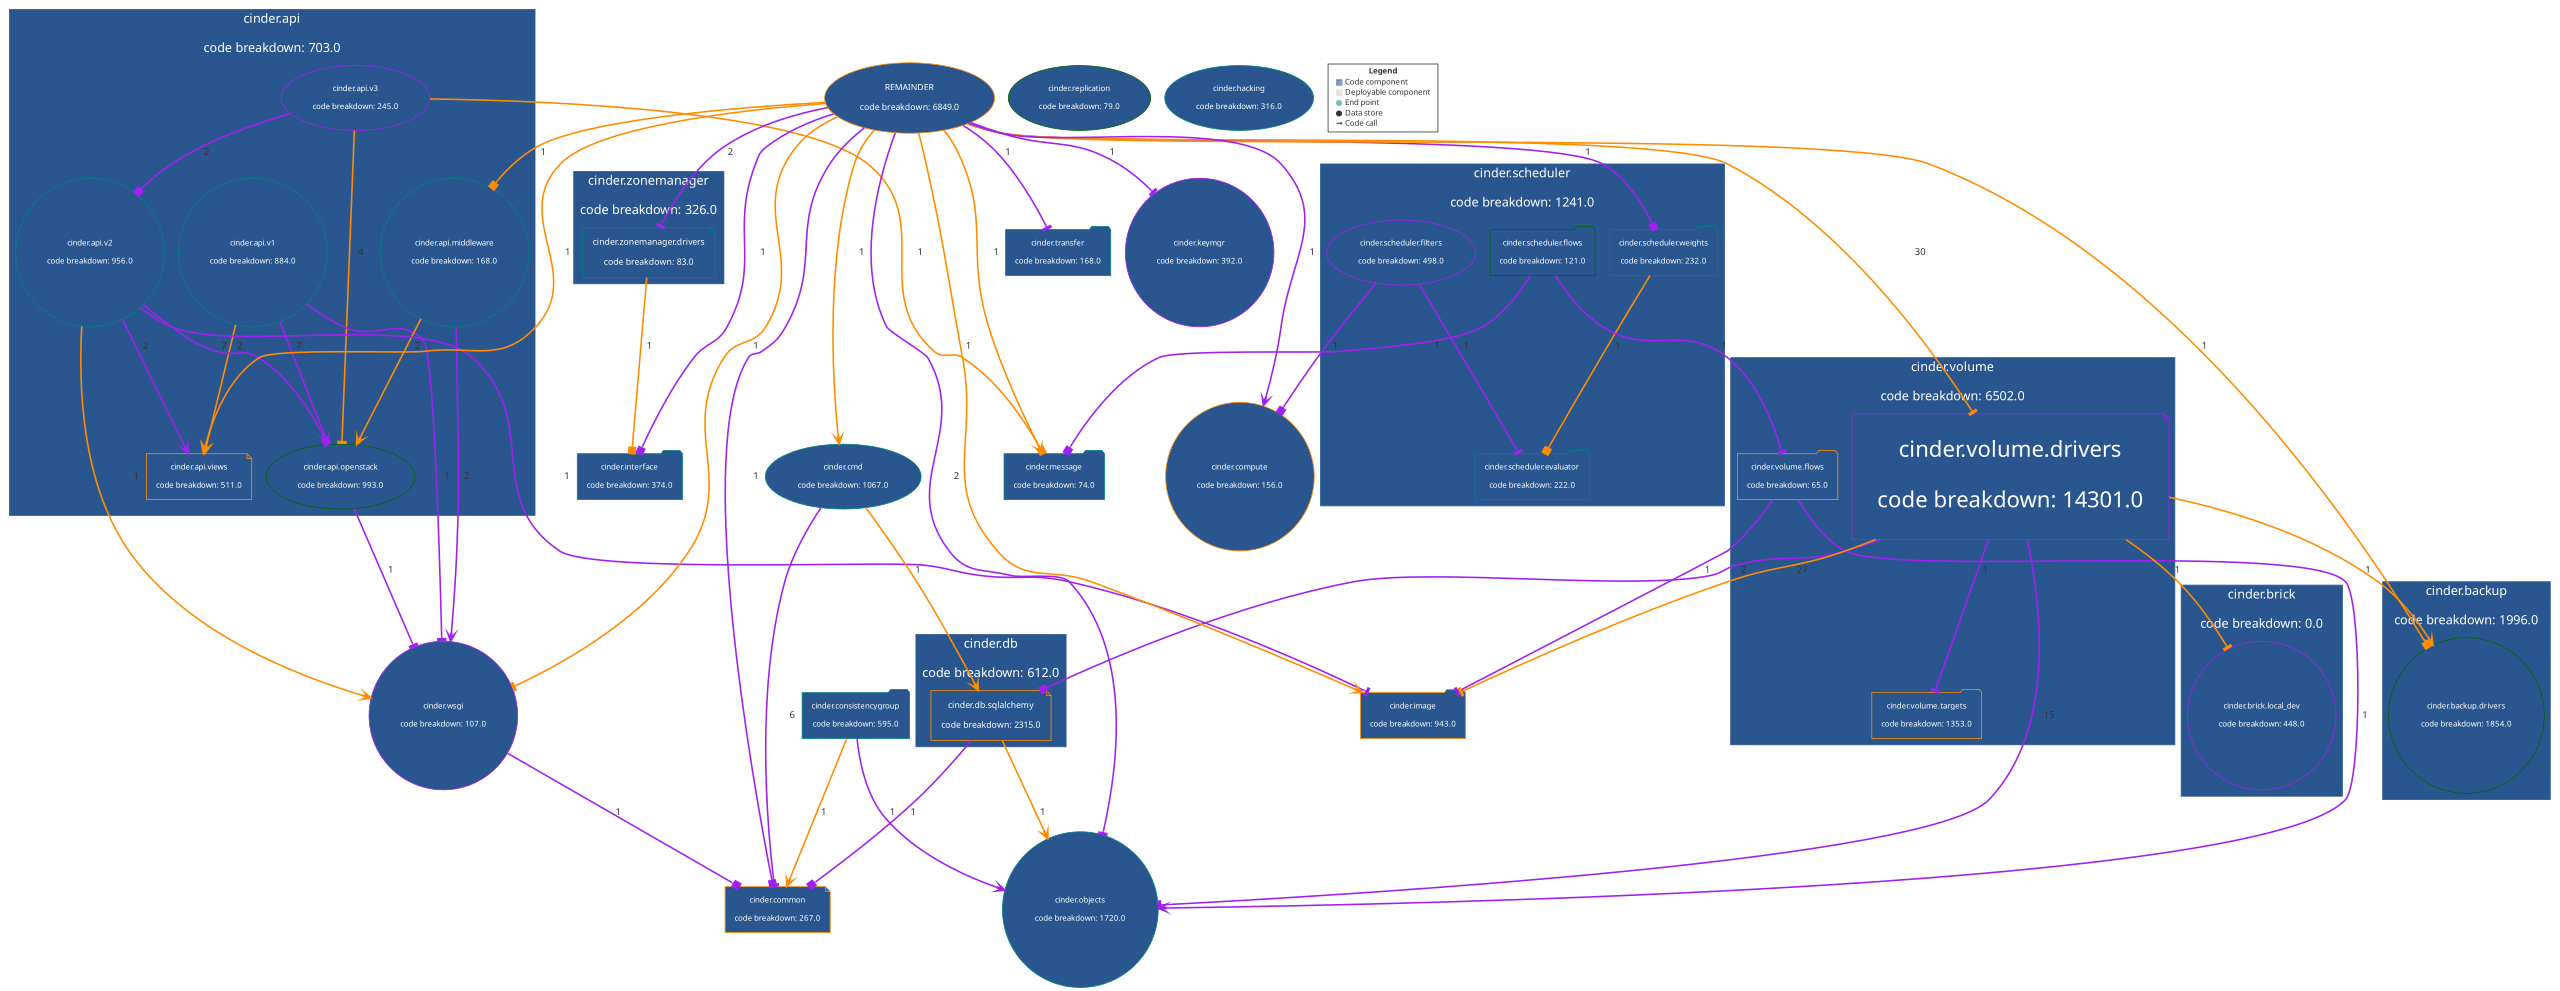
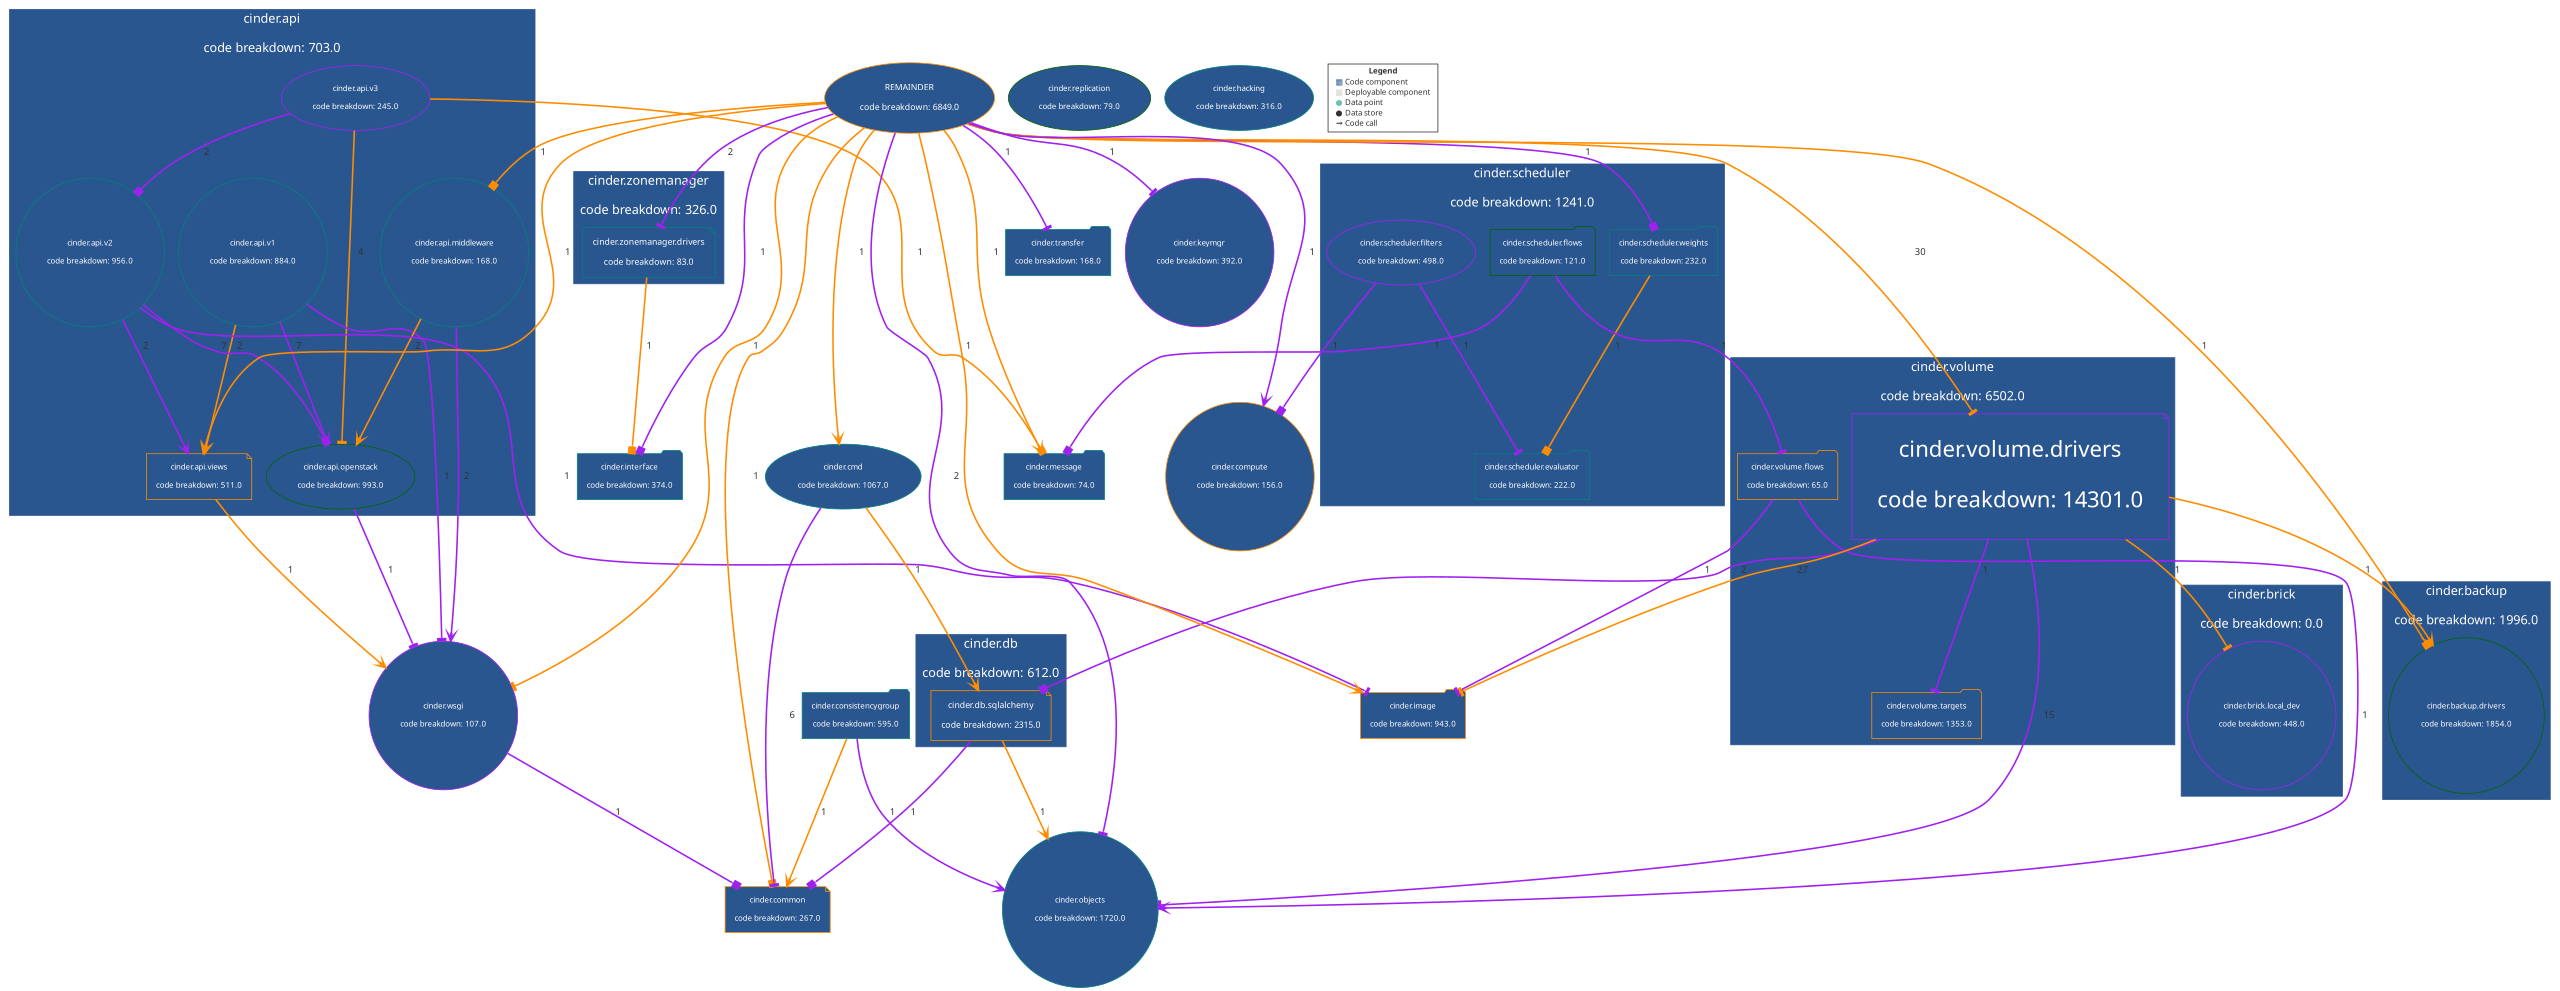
(1362, 103) -> (1364, 103)
(726, 483) -> (726, 483)
(144, 569) -> (294, 585)
